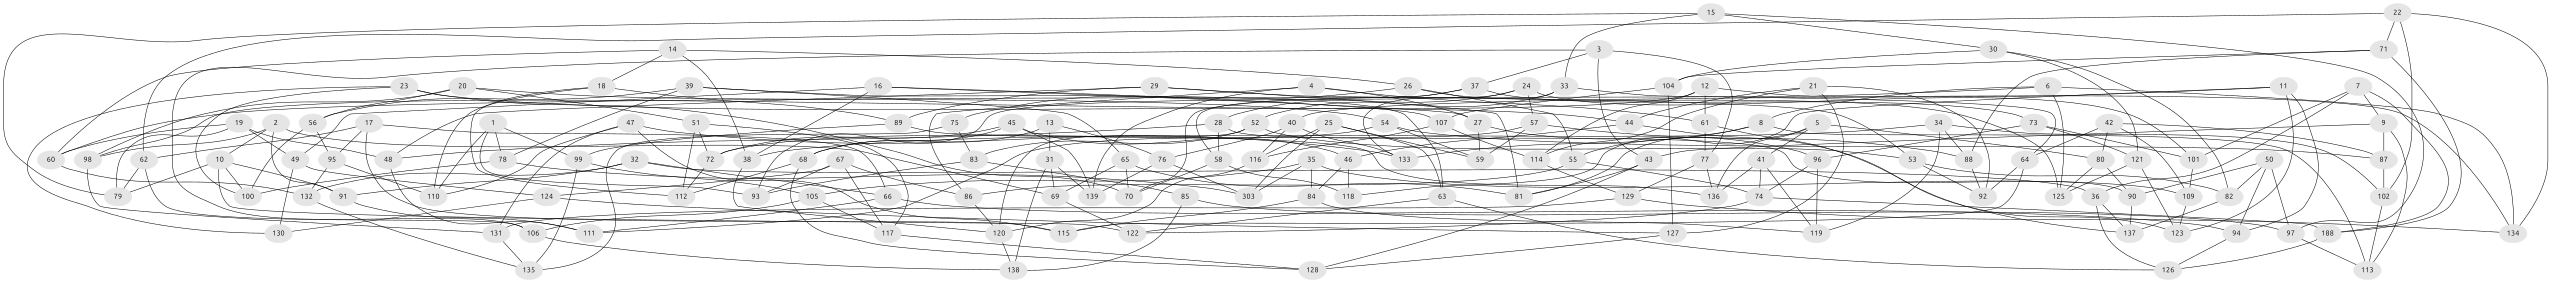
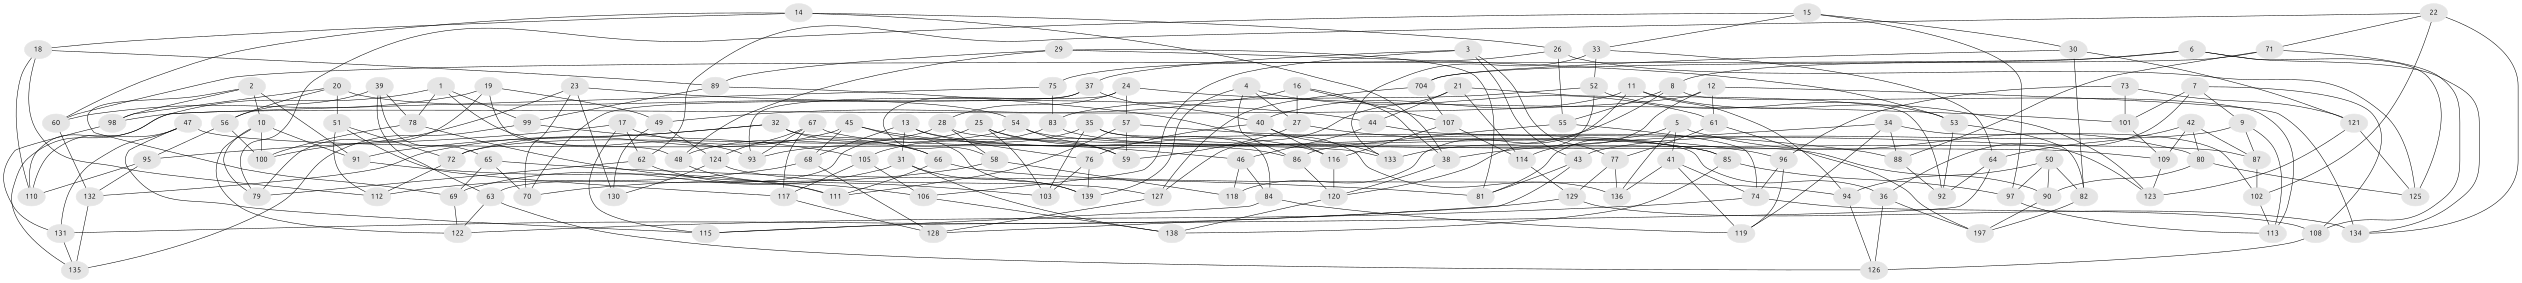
(1668, 86) -> (1421, 86)
(1755, 102) -> (1185, 109)
none -> (1316, 143)
(1249, 197) -> (1046, 197)
(2130, 234) -> (1980, 234)
(2328, 234) -> (2316, 234)
